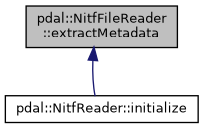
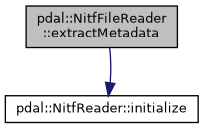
(93, 78) -> (111, 65)
